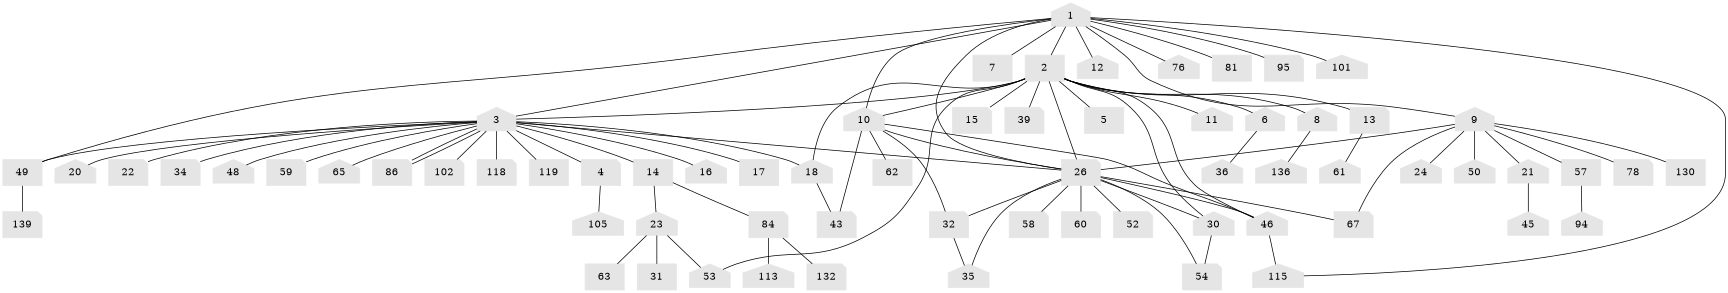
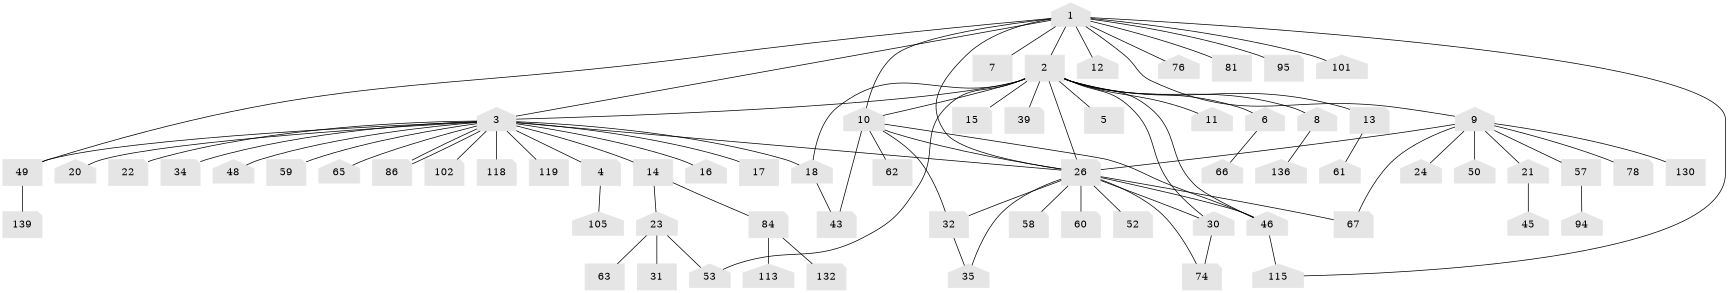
(1222, 173) -> (1222, 173)
(1202, 277) -> (1202, 277)
